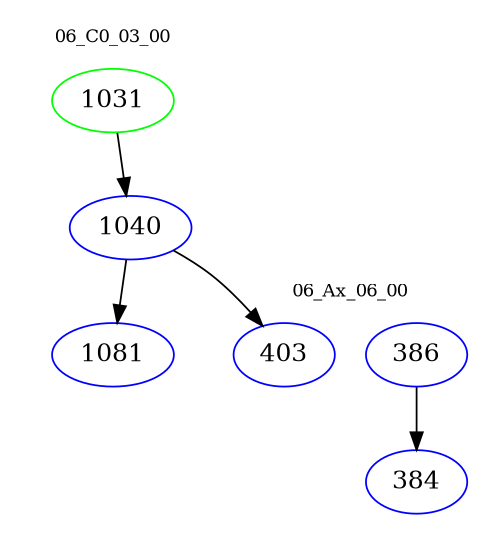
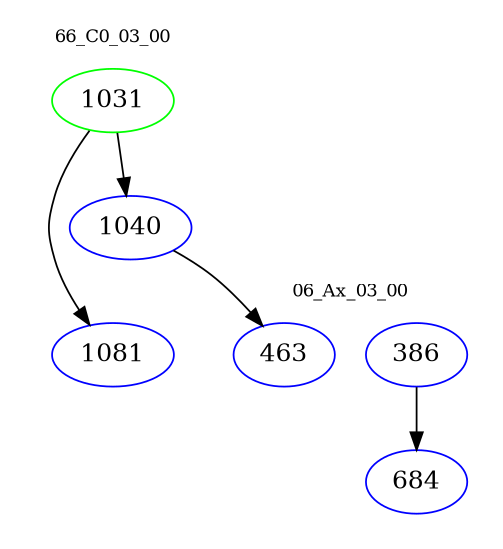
(113, 38) -> (113, 38)
(123, 283) -> (50, 219)
(350, 292) -> (350, 292)
(284, 355) -> (284, 355)
(417, 482) -> (417, 482)
